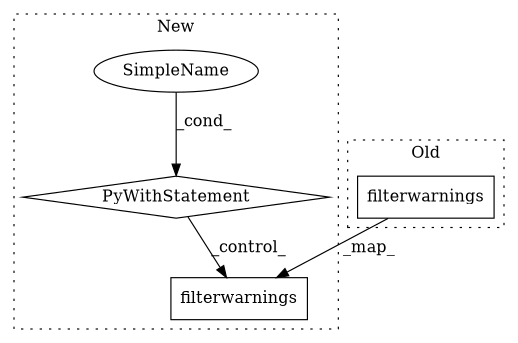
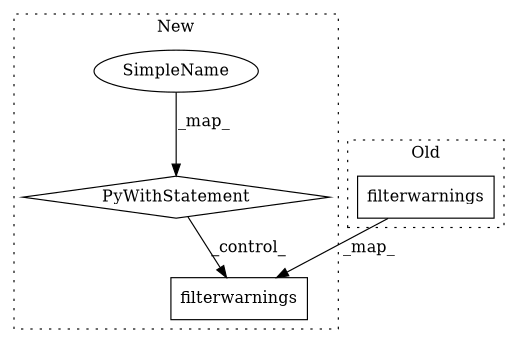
(204, 122) -> (204, 122)
